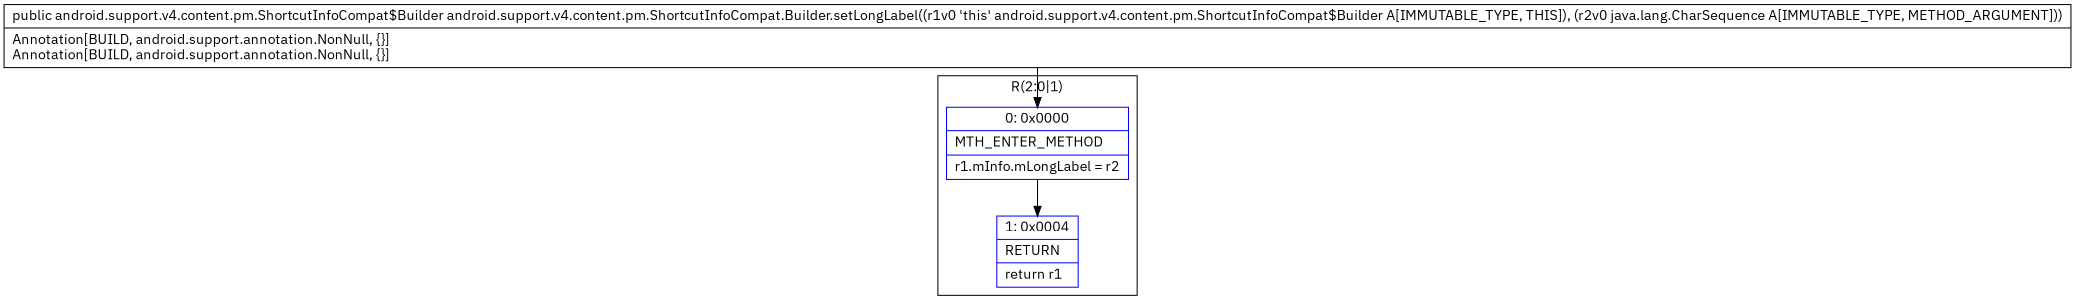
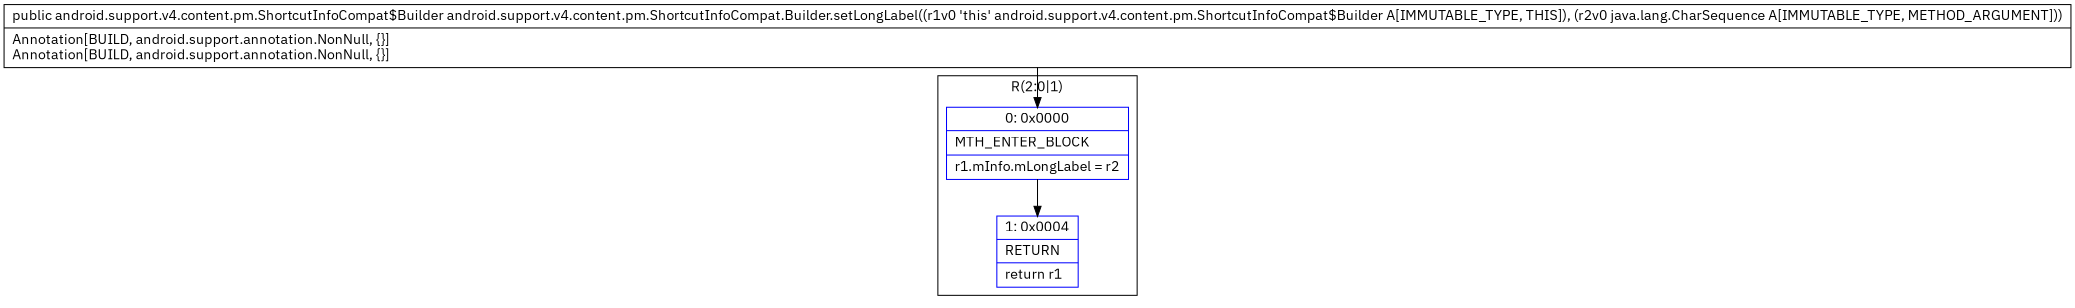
(1029, 142) -> (1022, 142)
